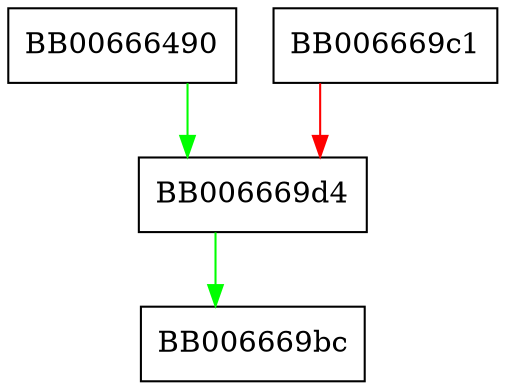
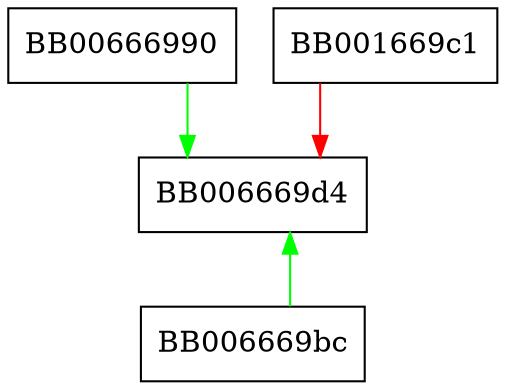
(122, 46) -> (122, 46)
(385, 46) -> (385, 46)
(216, 259) -> (290, 280)
